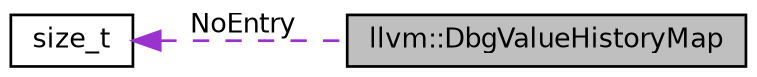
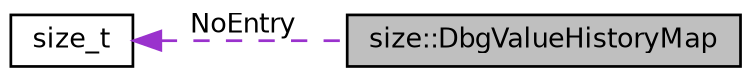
(547, 41) -> (544, 41)
